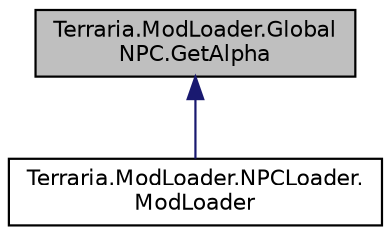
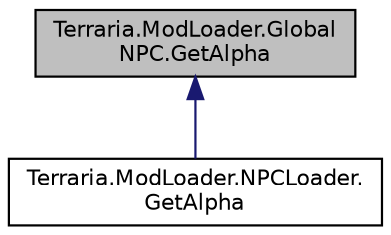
(195, 192) -> (195, 192)
